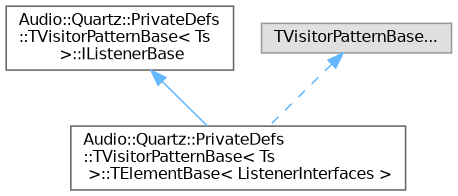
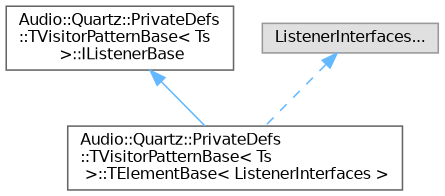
(357, 38) -> (350, 38)
